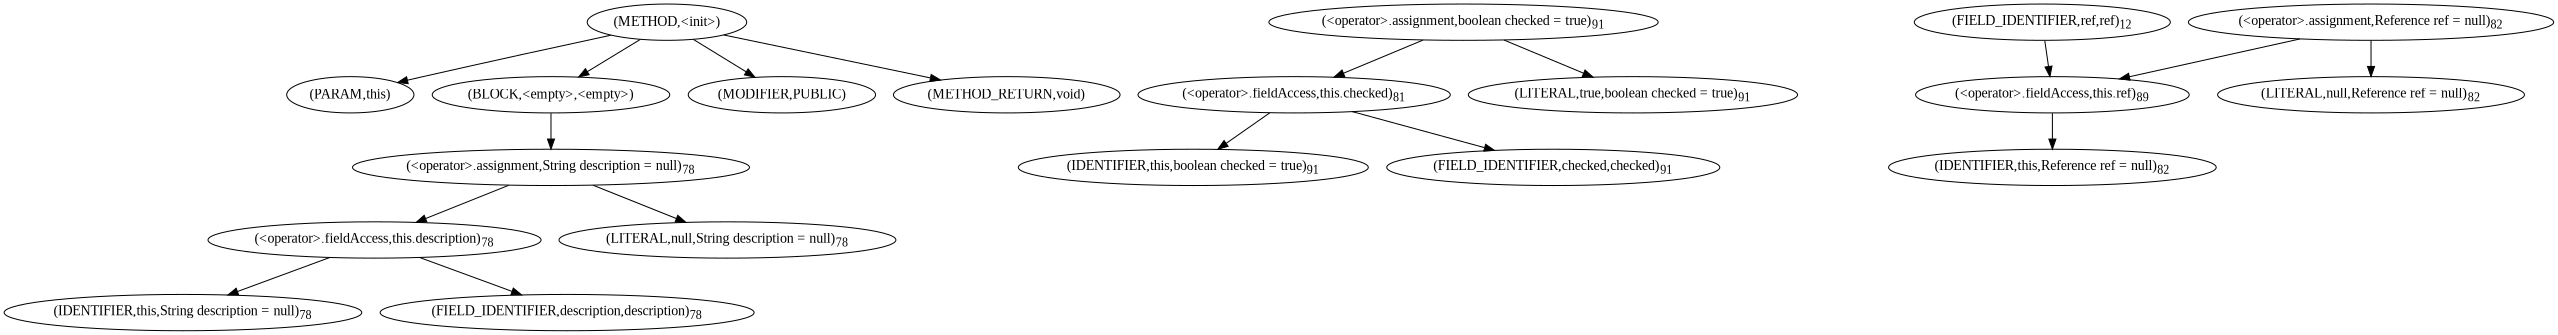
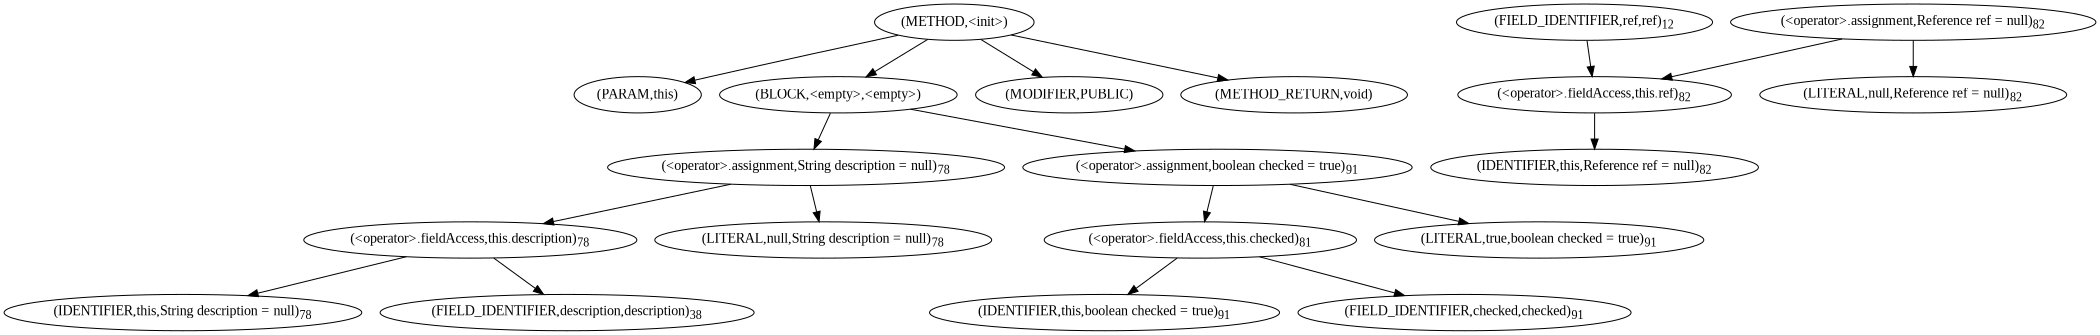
(2143, 93) -> (1685, 93)
none -> (1018, 129)
(696, 311) -> (696, 311)
